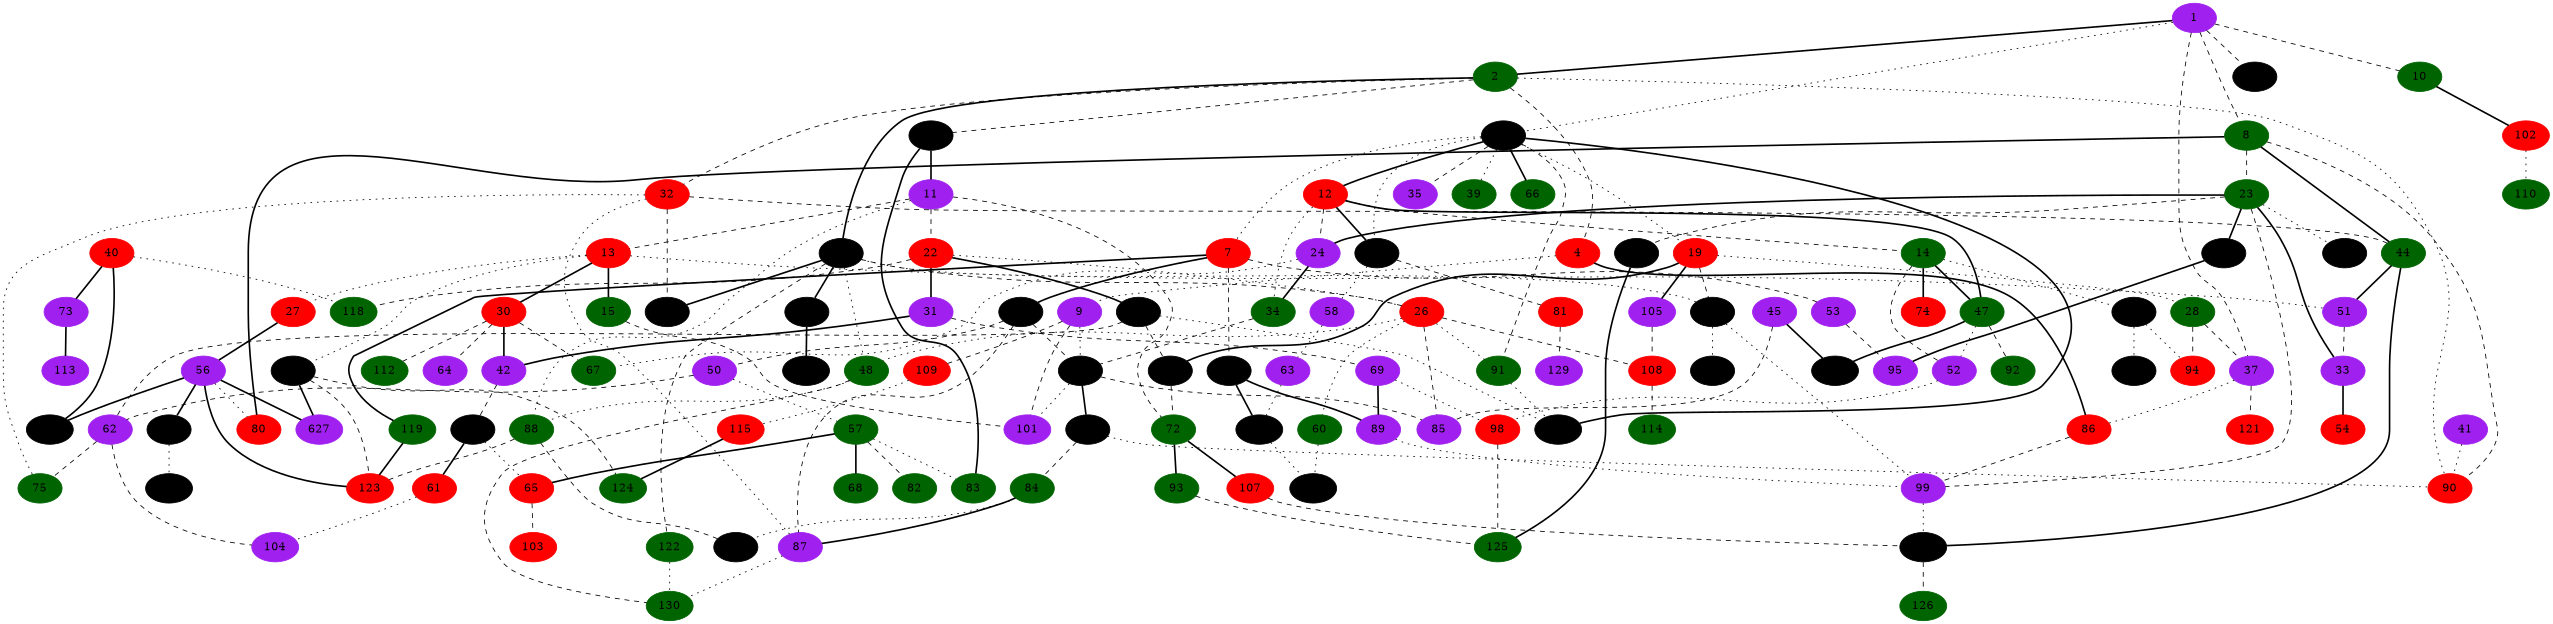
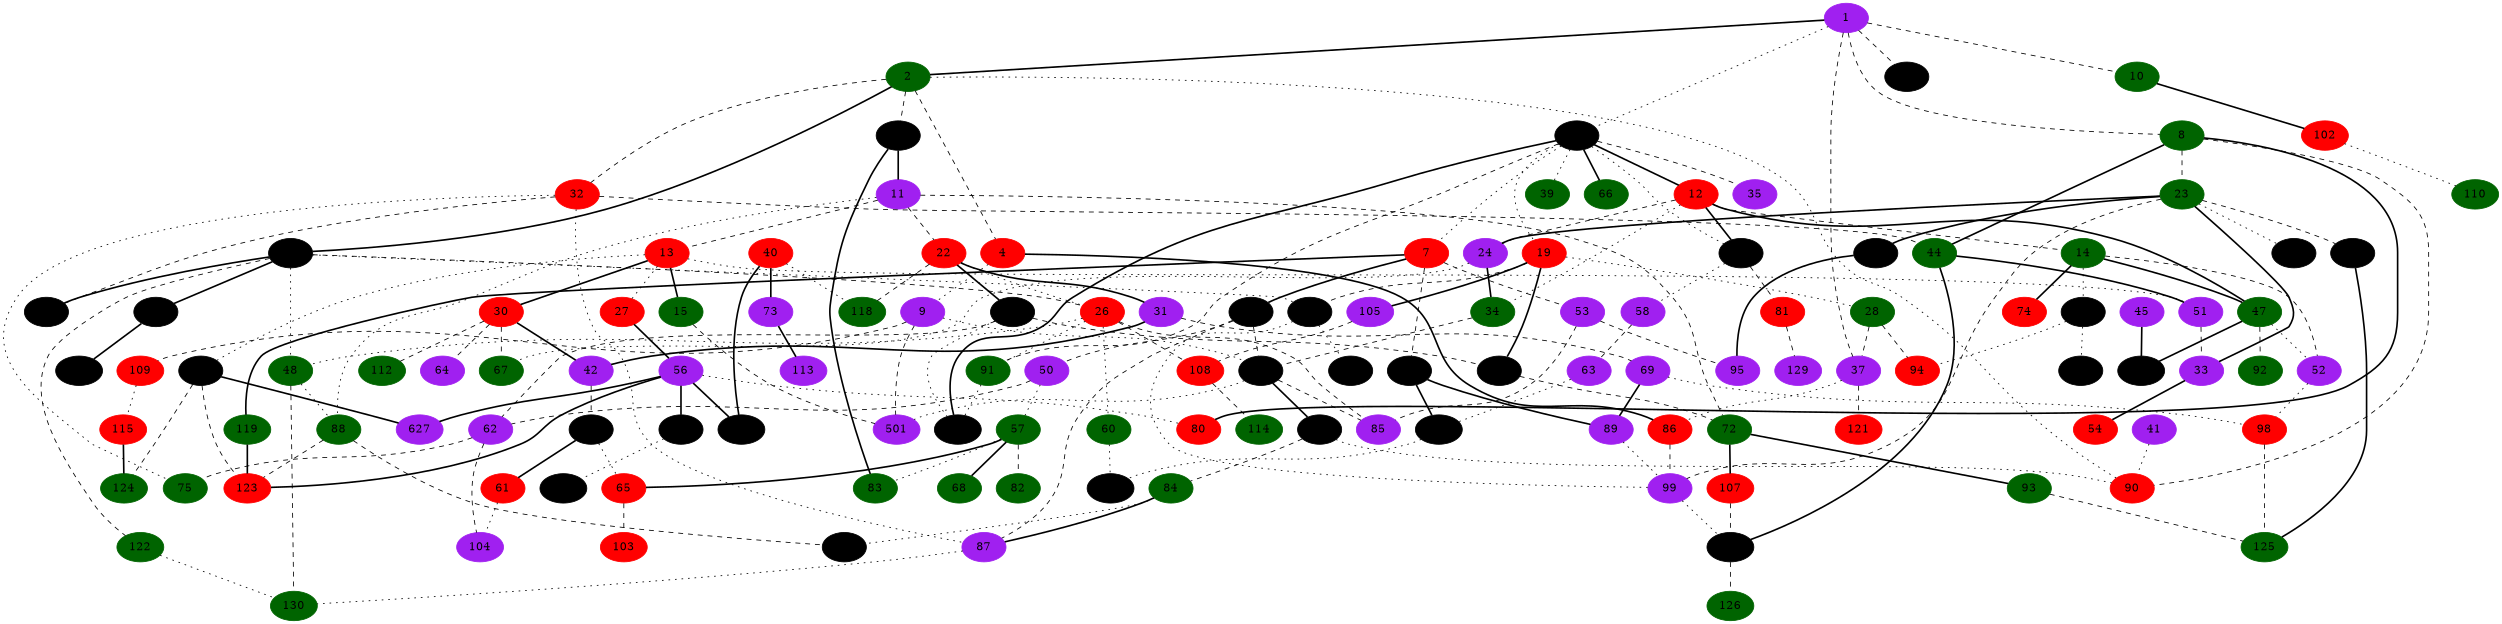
(1310, 341) -> (1616, 341)
(1634, 407) -> (1511, 395)
(1027, 430) -> (897, 430)
